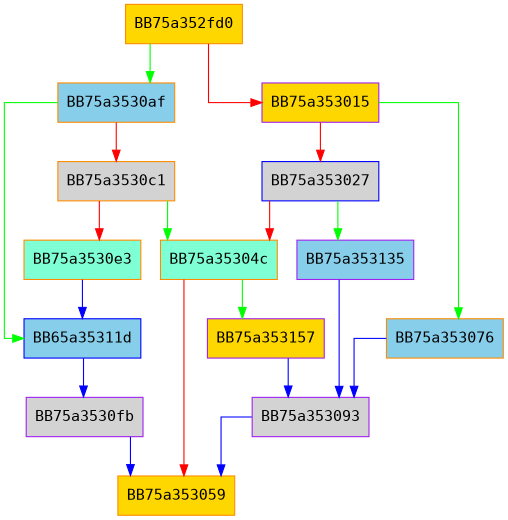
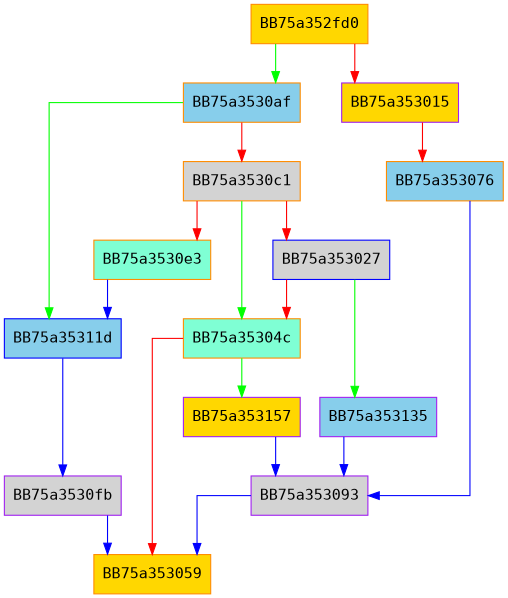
(320, 136) -> (287, 215)
(458, 165) -> (422, 136)
(82, 338) -> (63, 338)
